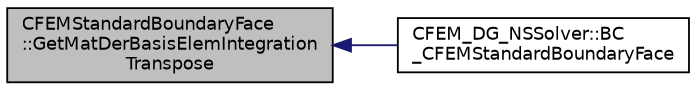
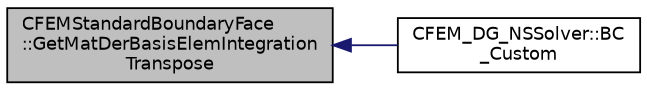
(543, 45) -> (519, 45)
